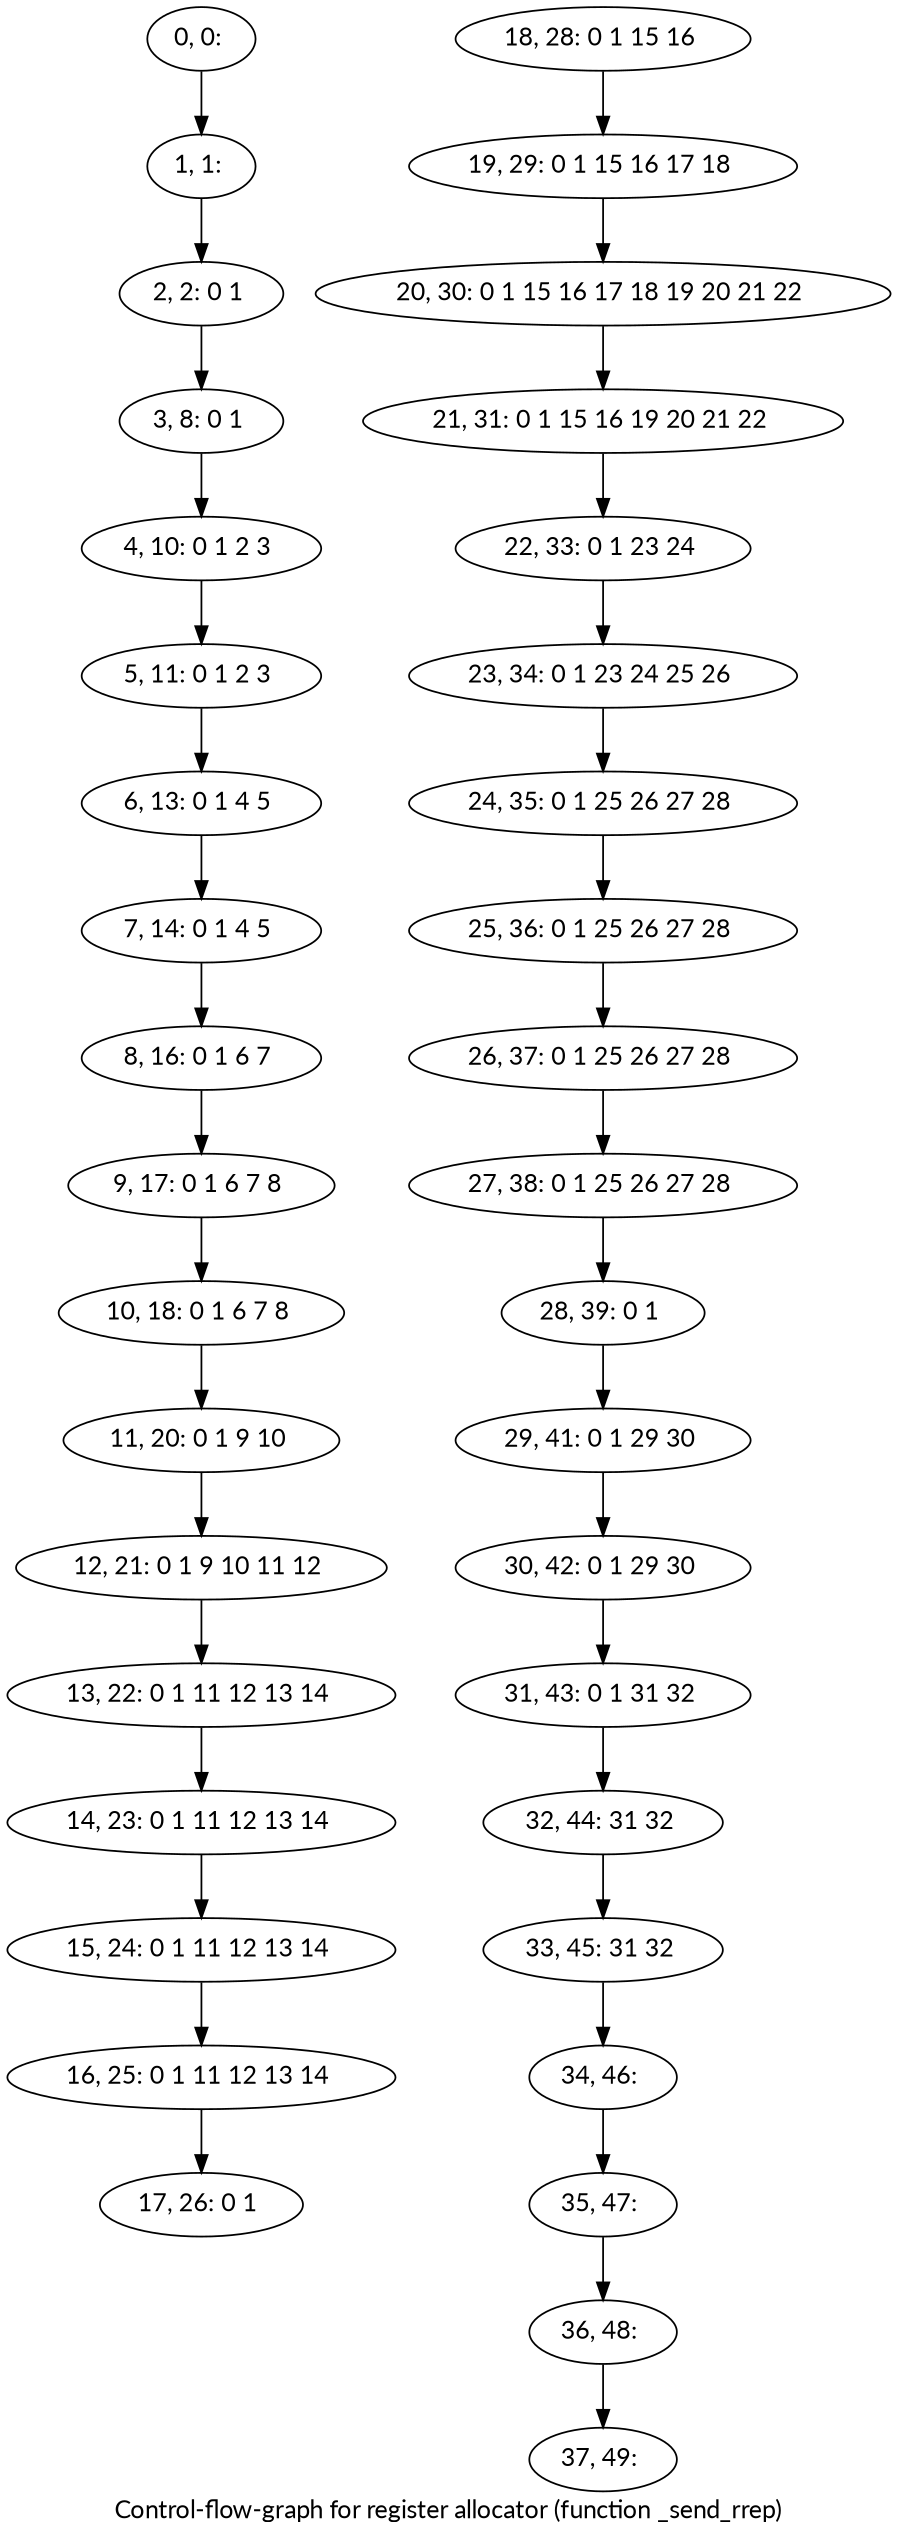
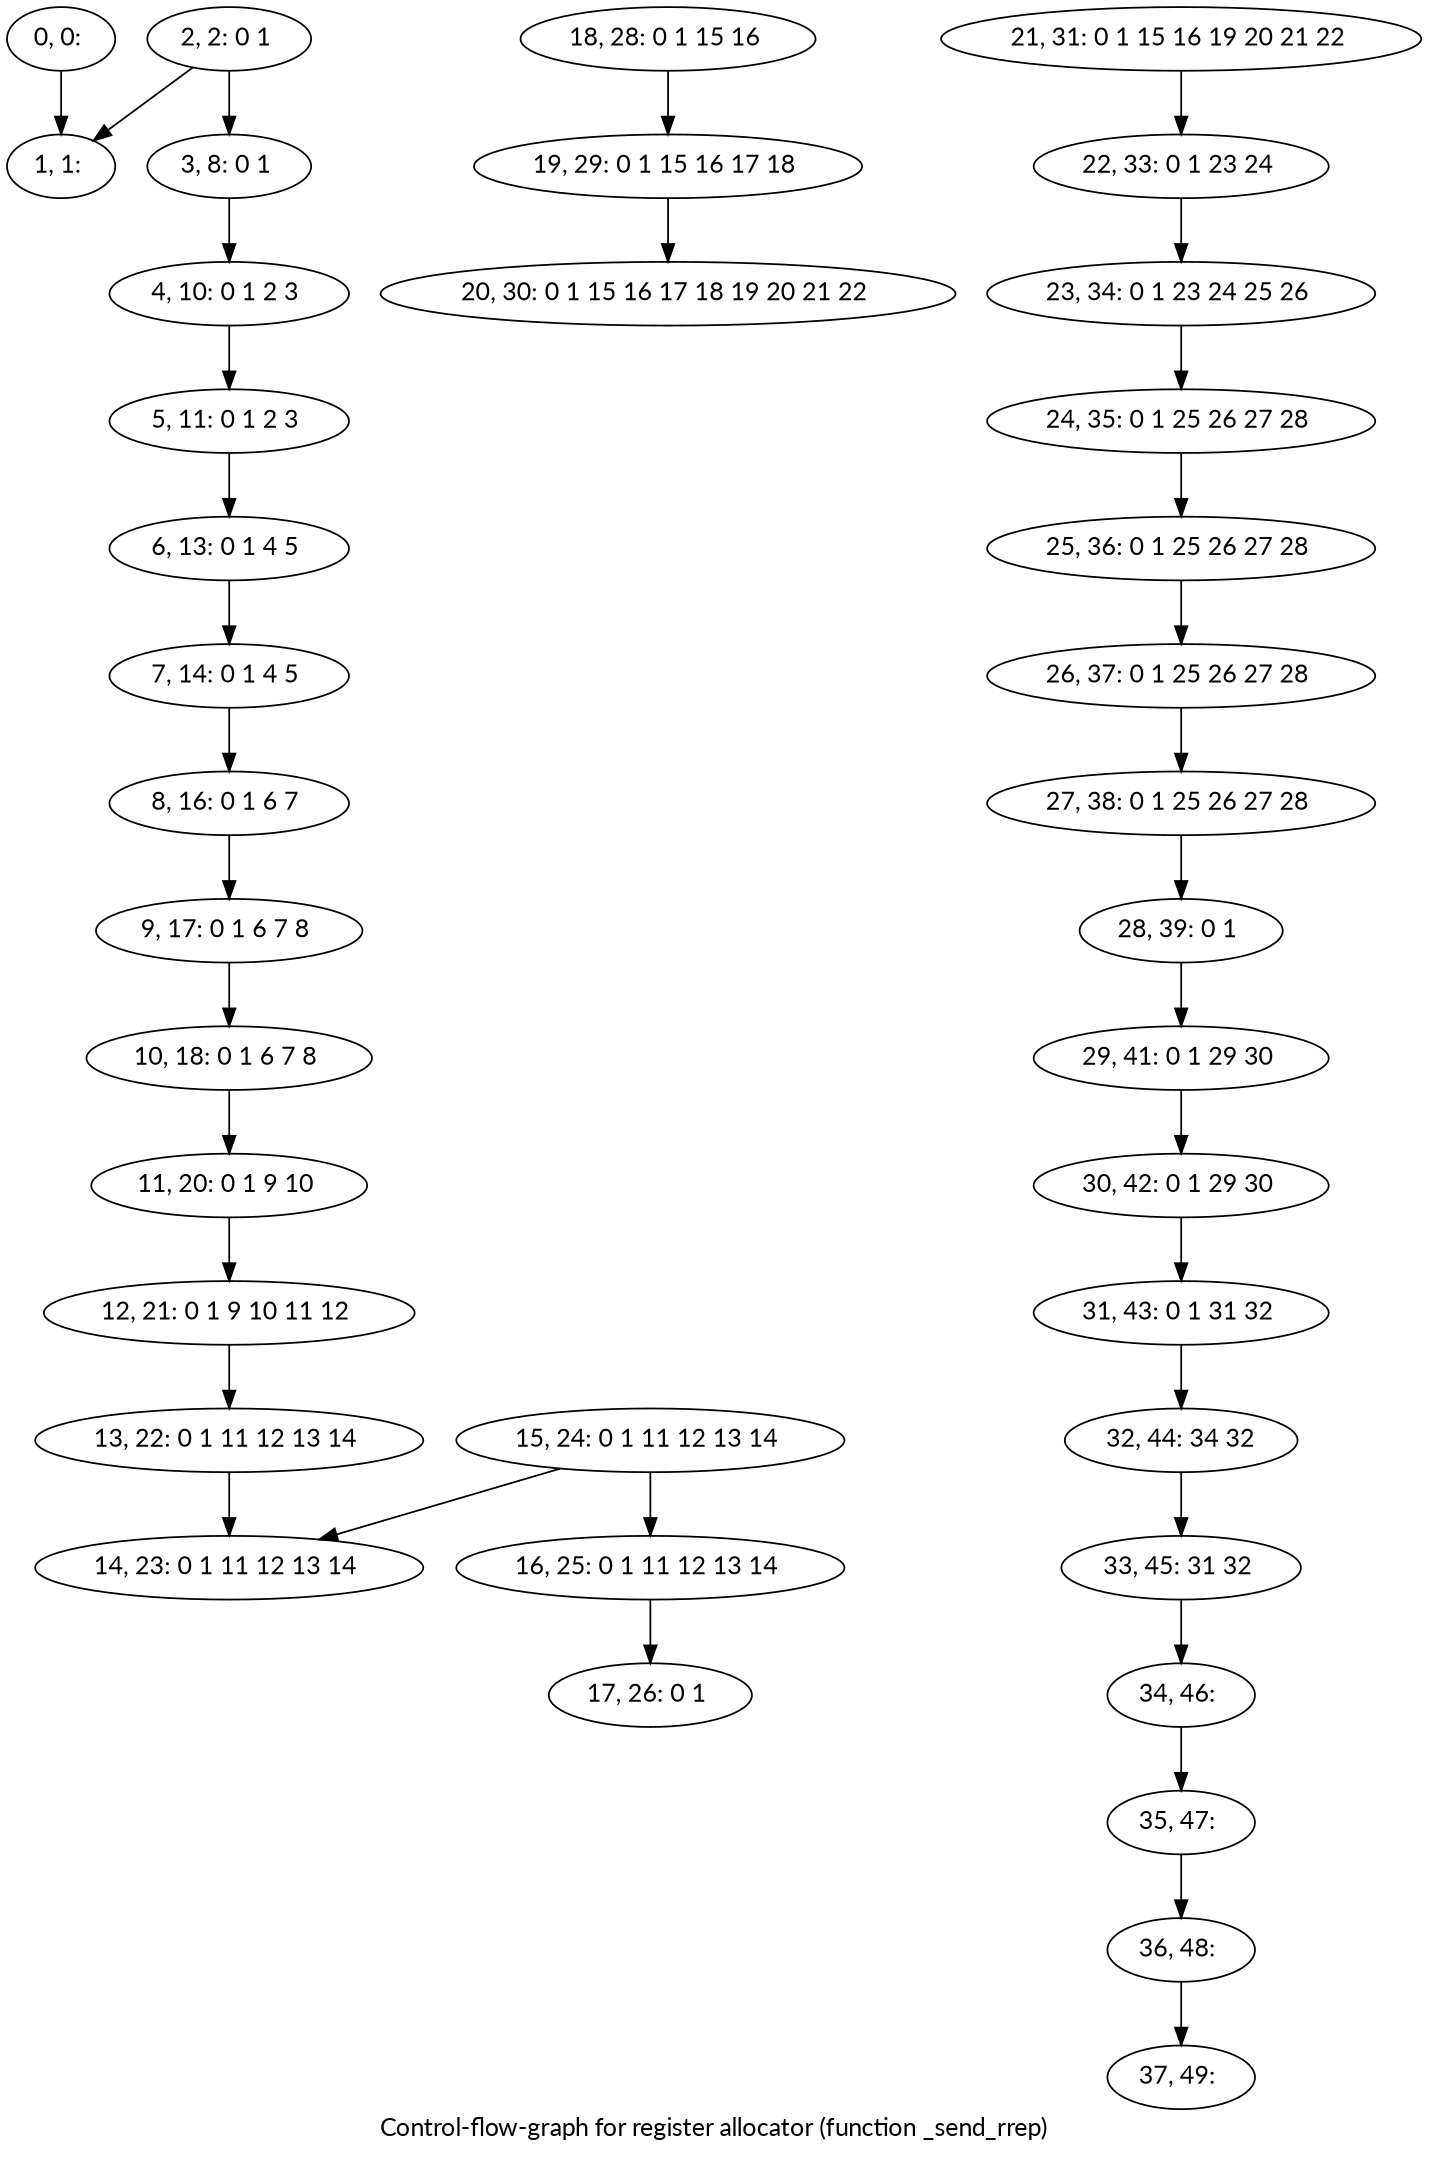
(201, 221) -> (151, 99)
(603, 349) -> none
(603, 1823) -> (1181, 1440)
(201, 1878) -> (448, 1502)
